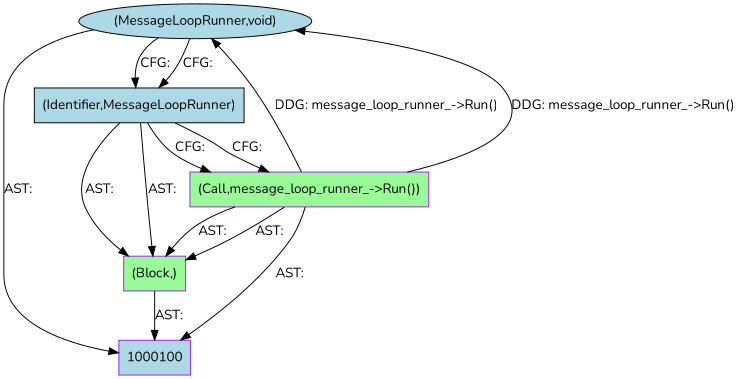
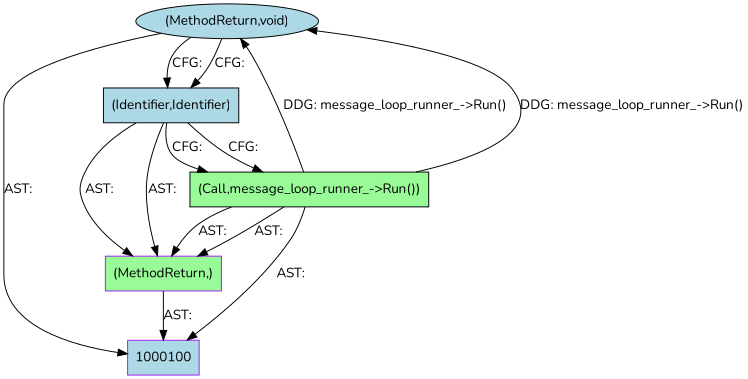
(195, 21) -> (227, 21)
(139, 105) -> (171, 105)
(309, 189) -> (309, 189)
(155, 274) -> (163, 274)
